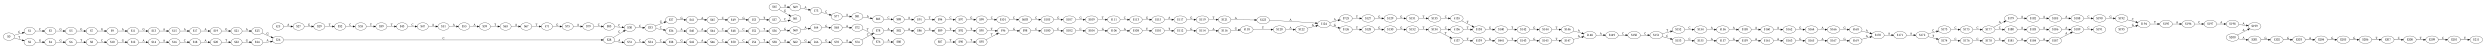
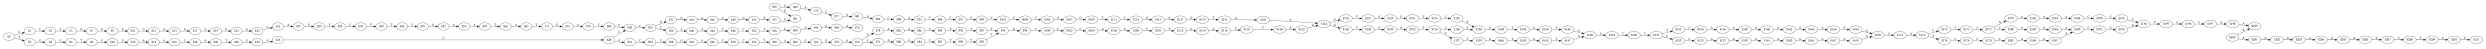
none -> (2110, 30)
(869, 32) -> (867, 42)
(267, 35) -> (267, 29)
none -> (919, 42)
